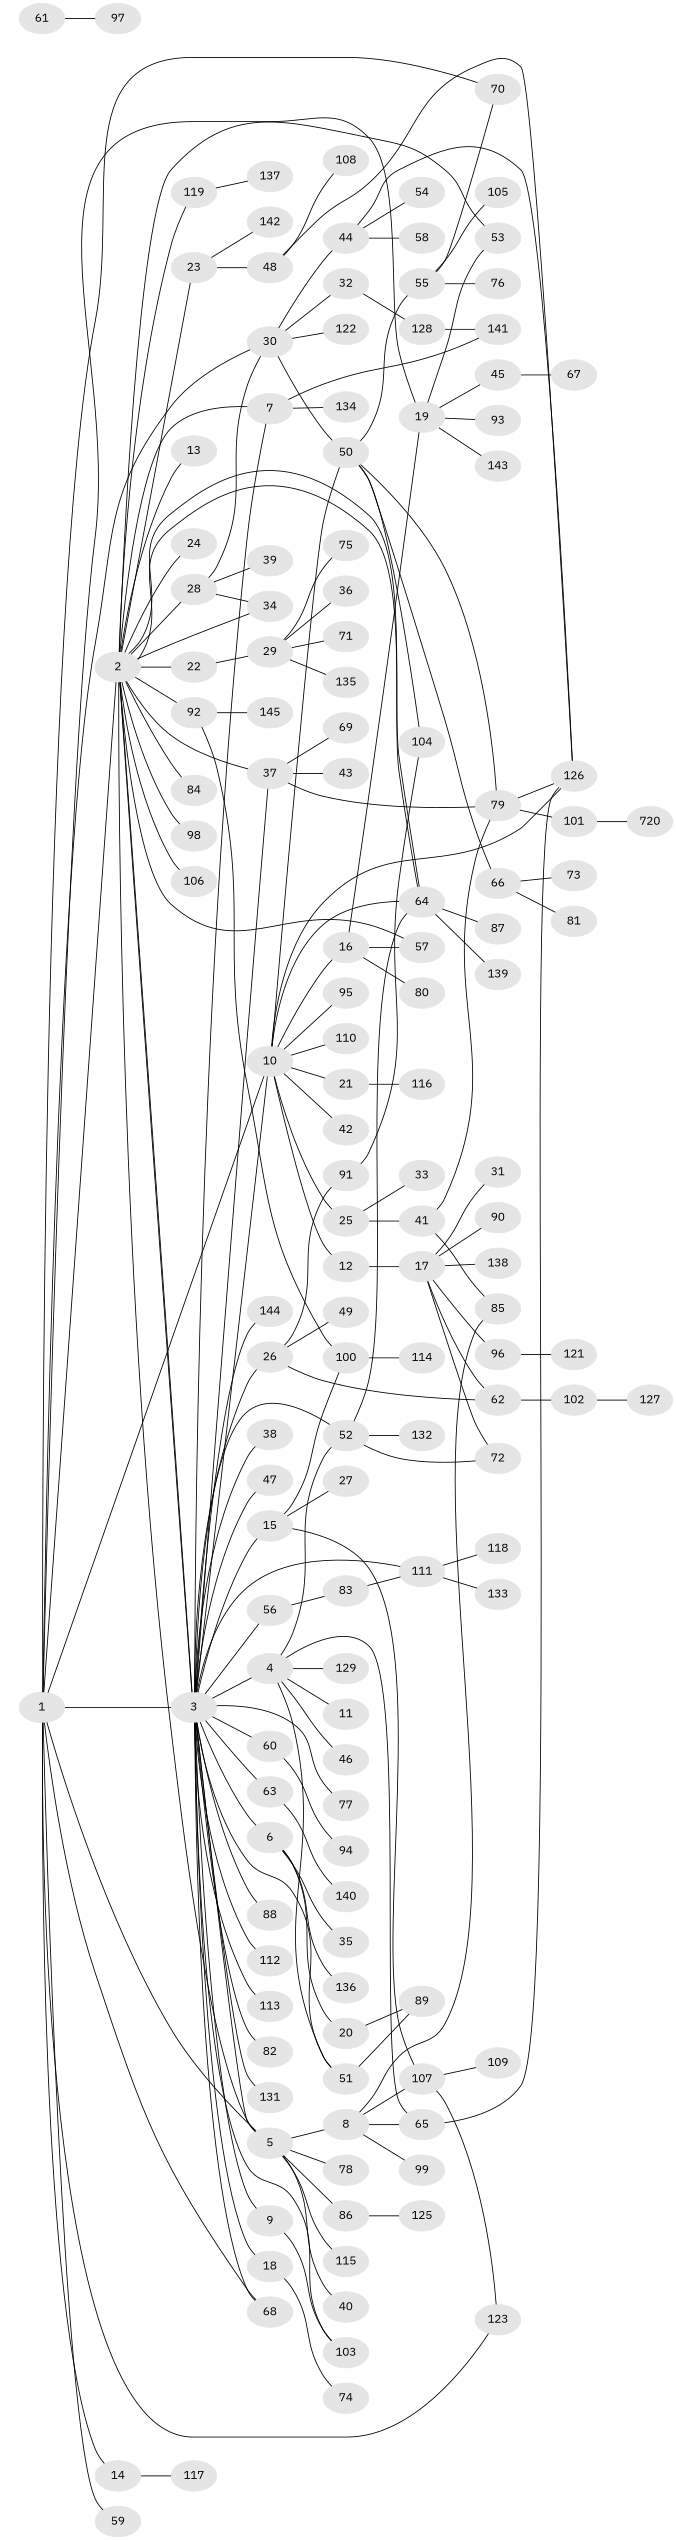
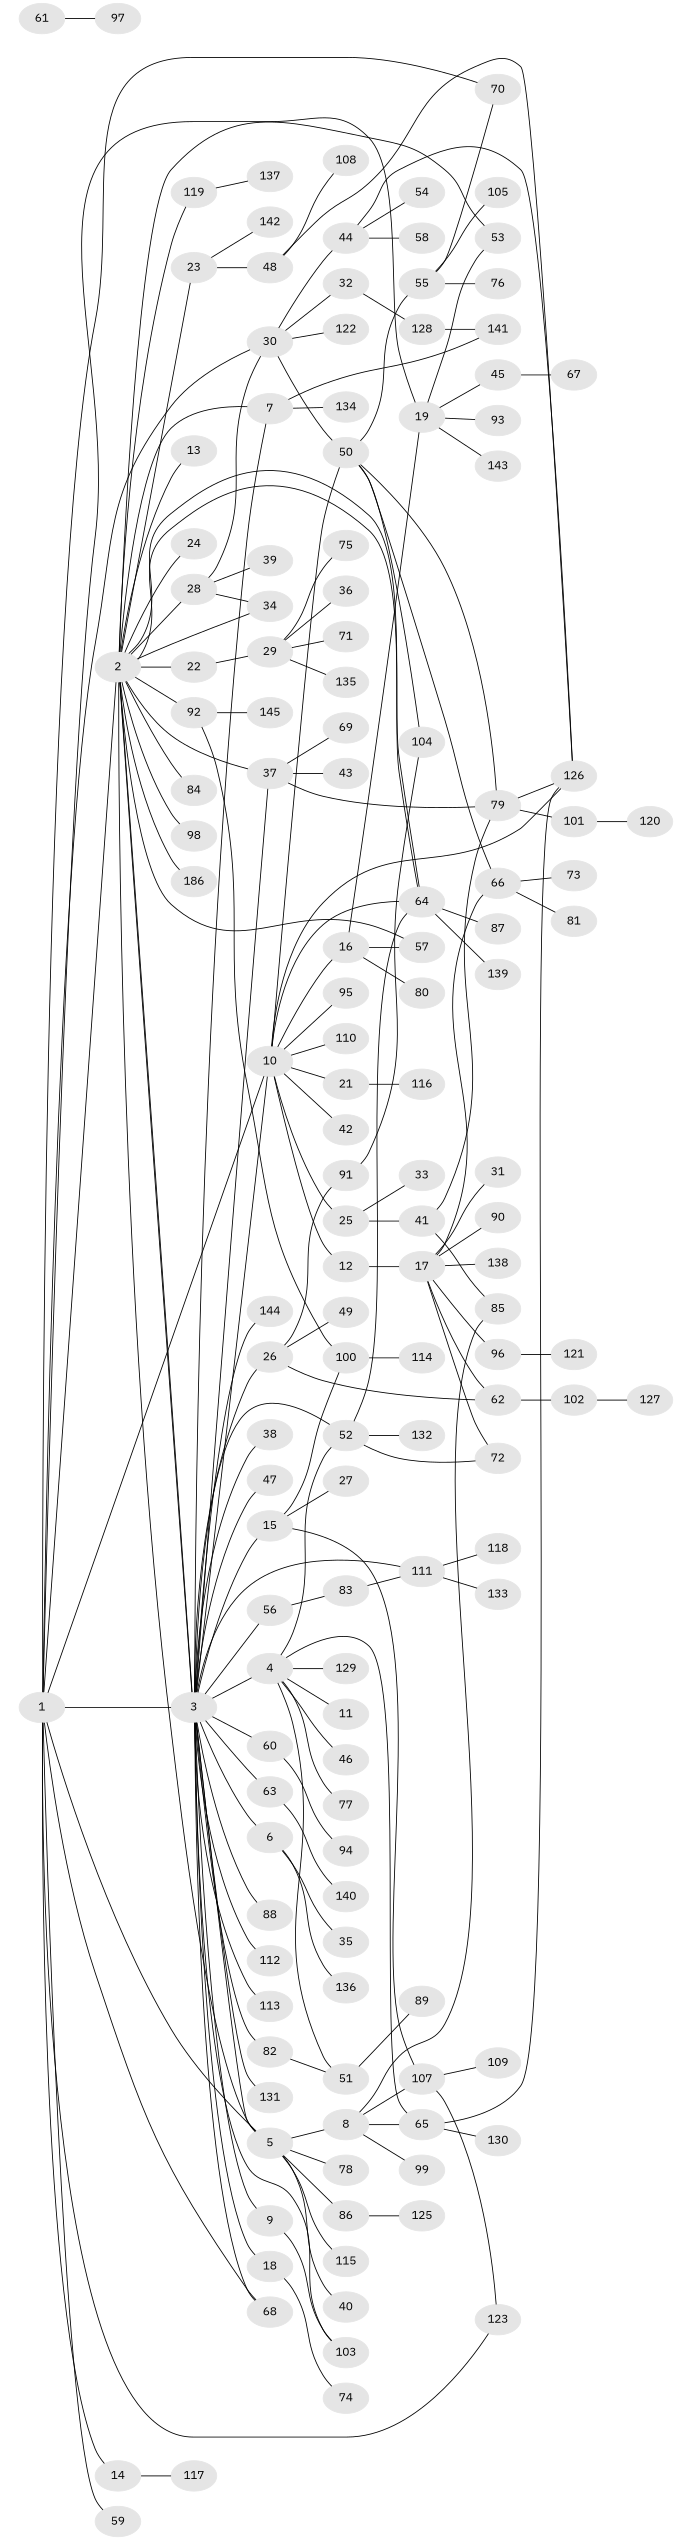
(650, 822) -> (650, 822)
(194, 882) -> (194, 882)
none -> (460, 1075)
(300, 1730) -> (307, 1738)
(286, 1884) -> (308, 2066)
(346, 2033) -> none
none -> (498, 2141)
